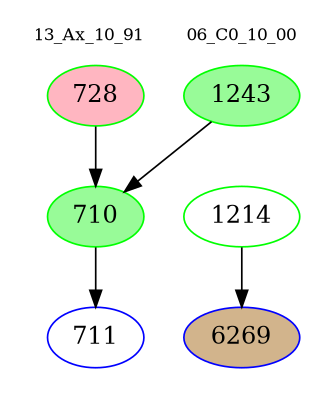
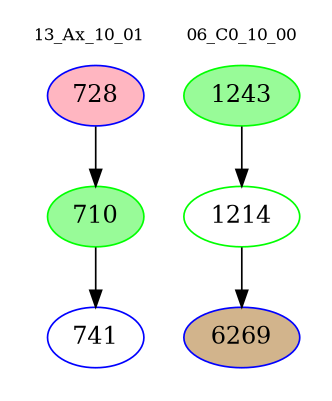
(89, 36) -> (89, 36)
(96, 96) -> (96, 96)
(182, 146) -> (242, 148)
(96, 338) -> (96, 338)
